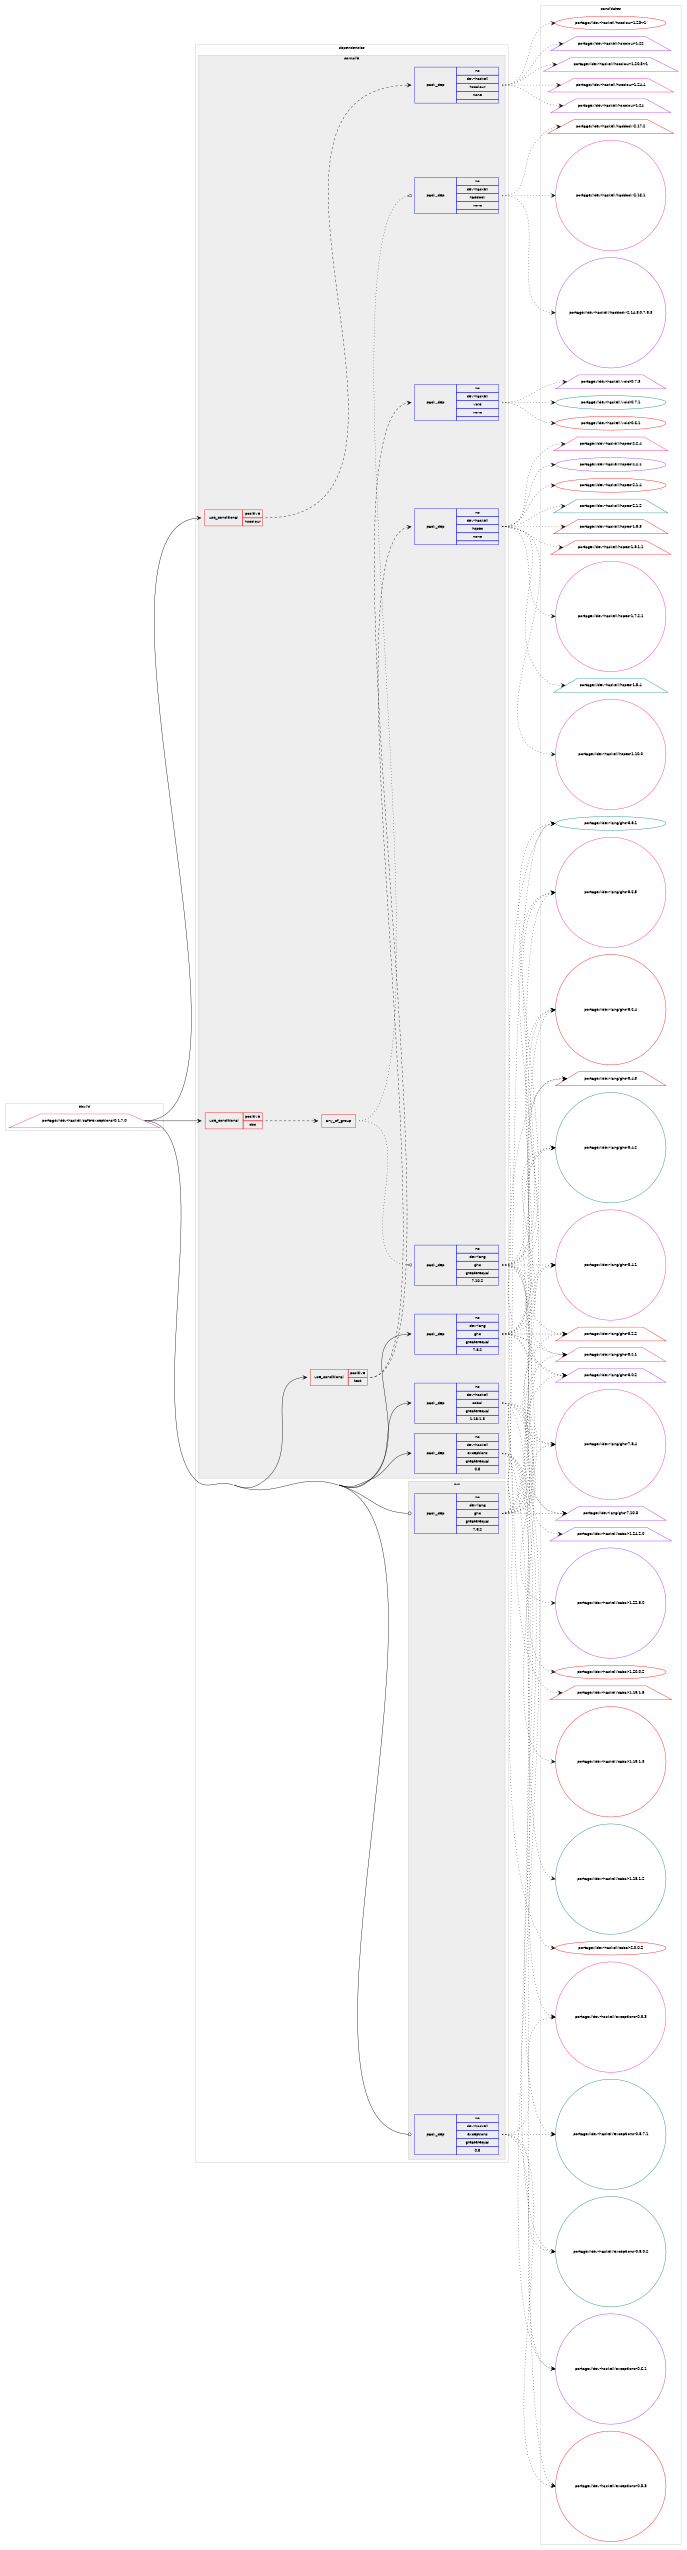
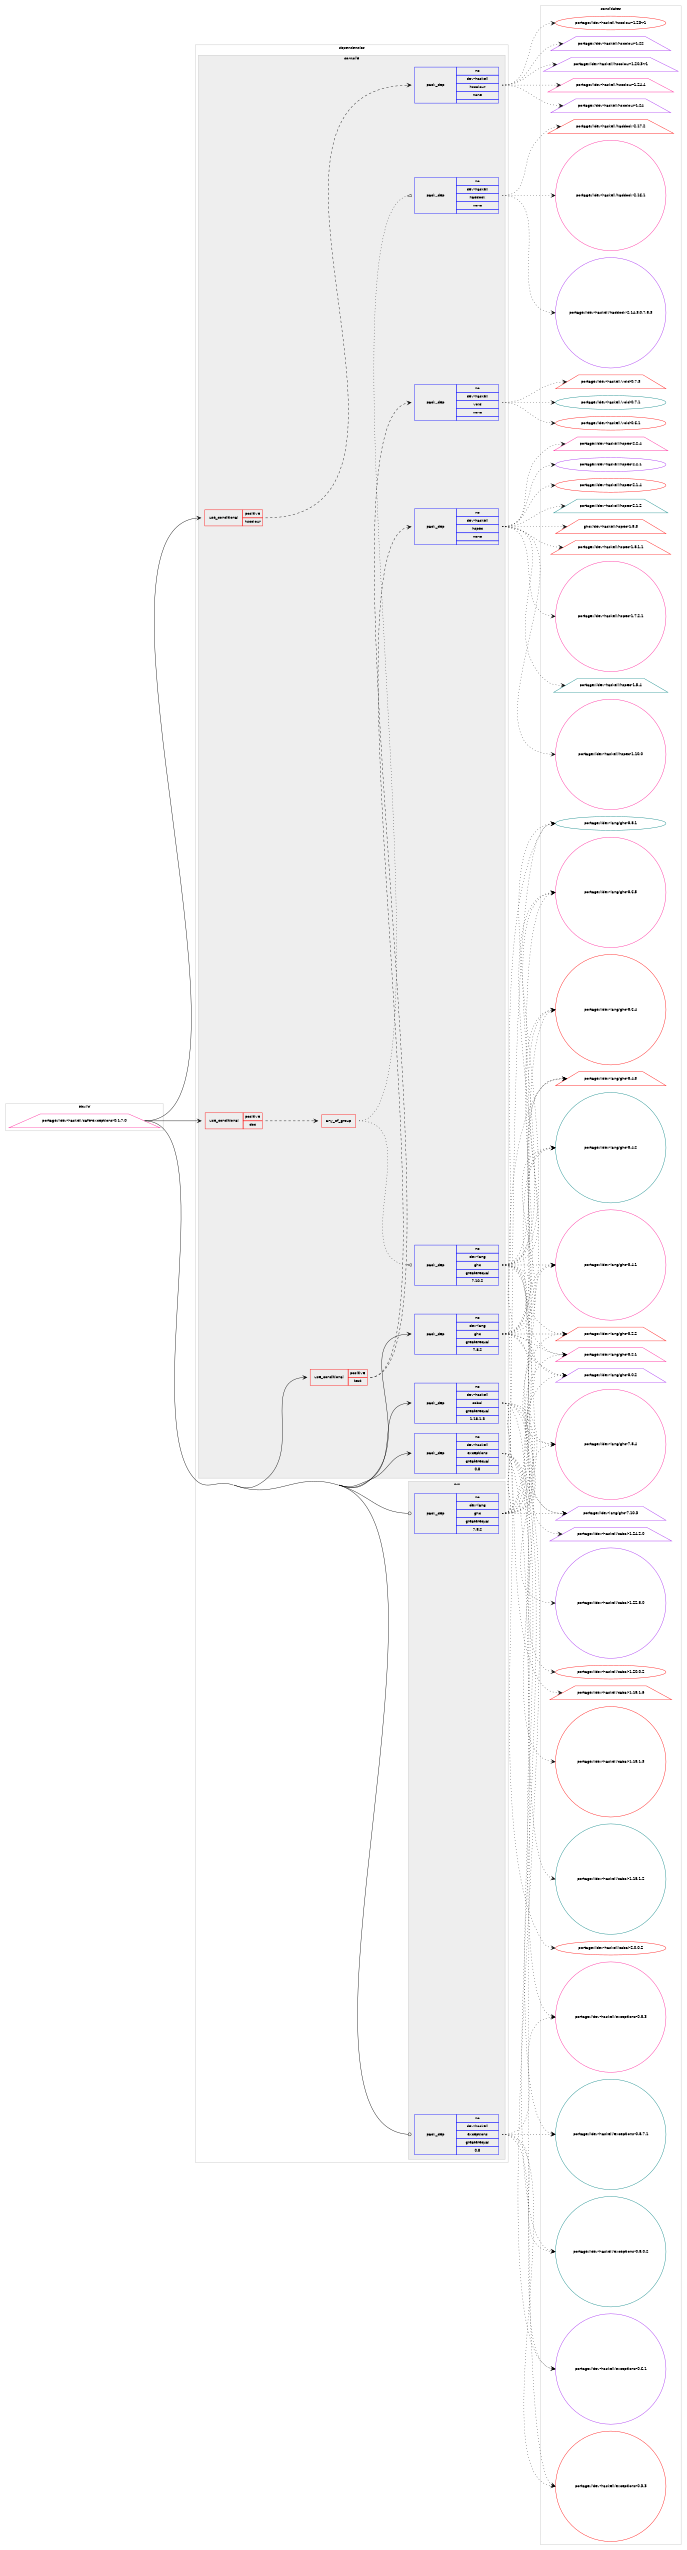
(611, 382) -> (611, 382)
(611, 527) -> (611, 527)
